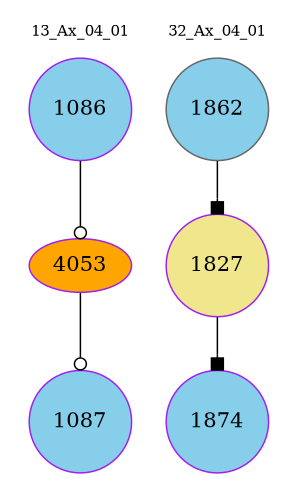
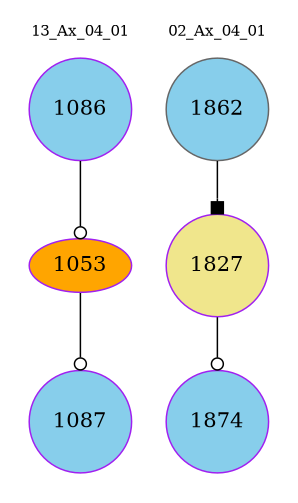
(217, 32) -> (217, 32)
(80, 266) -> (80, 266)
(217, 336) -> (217, 337)
